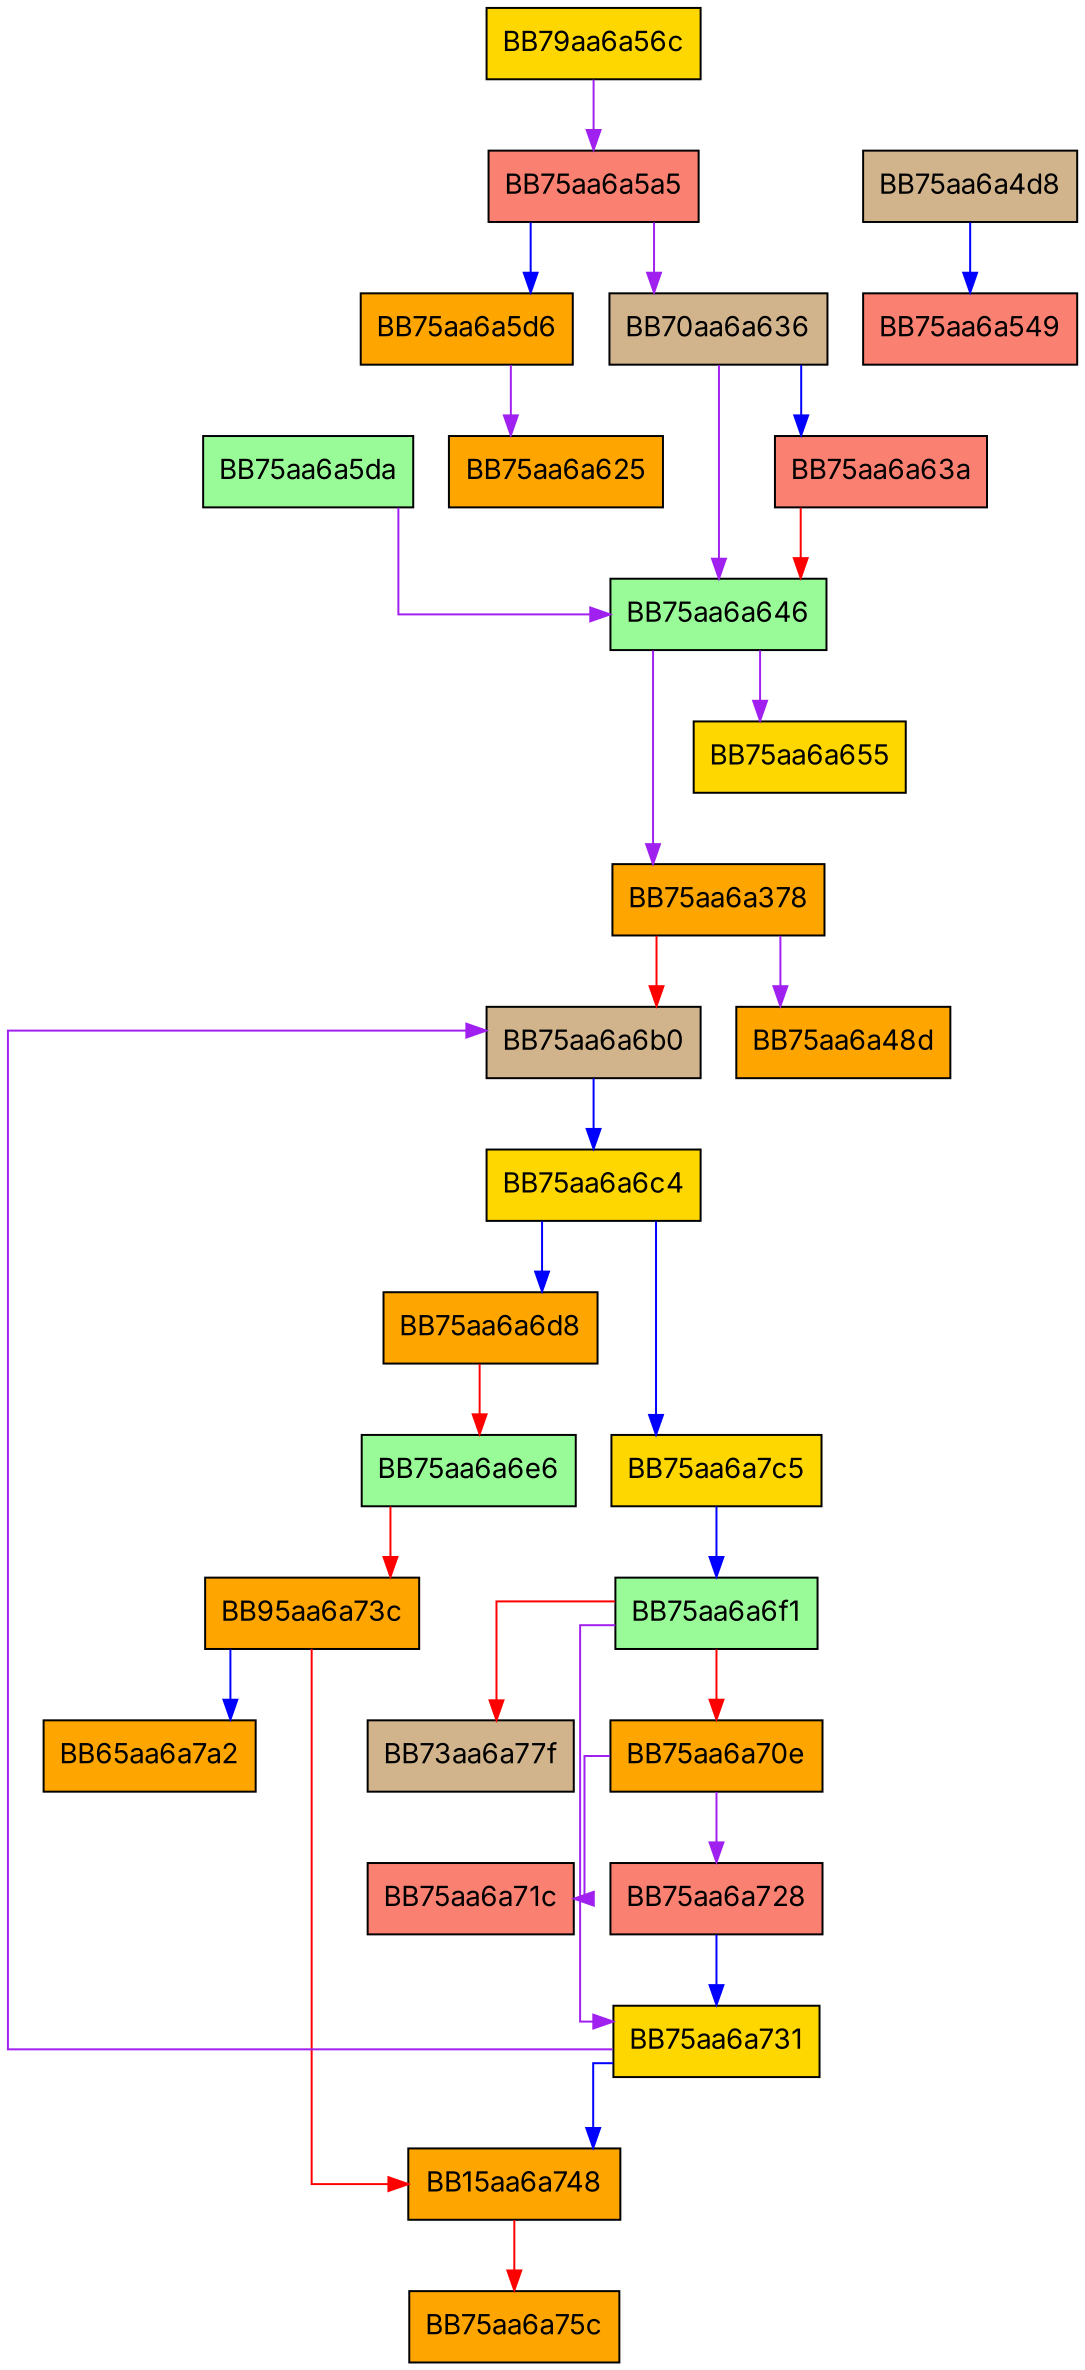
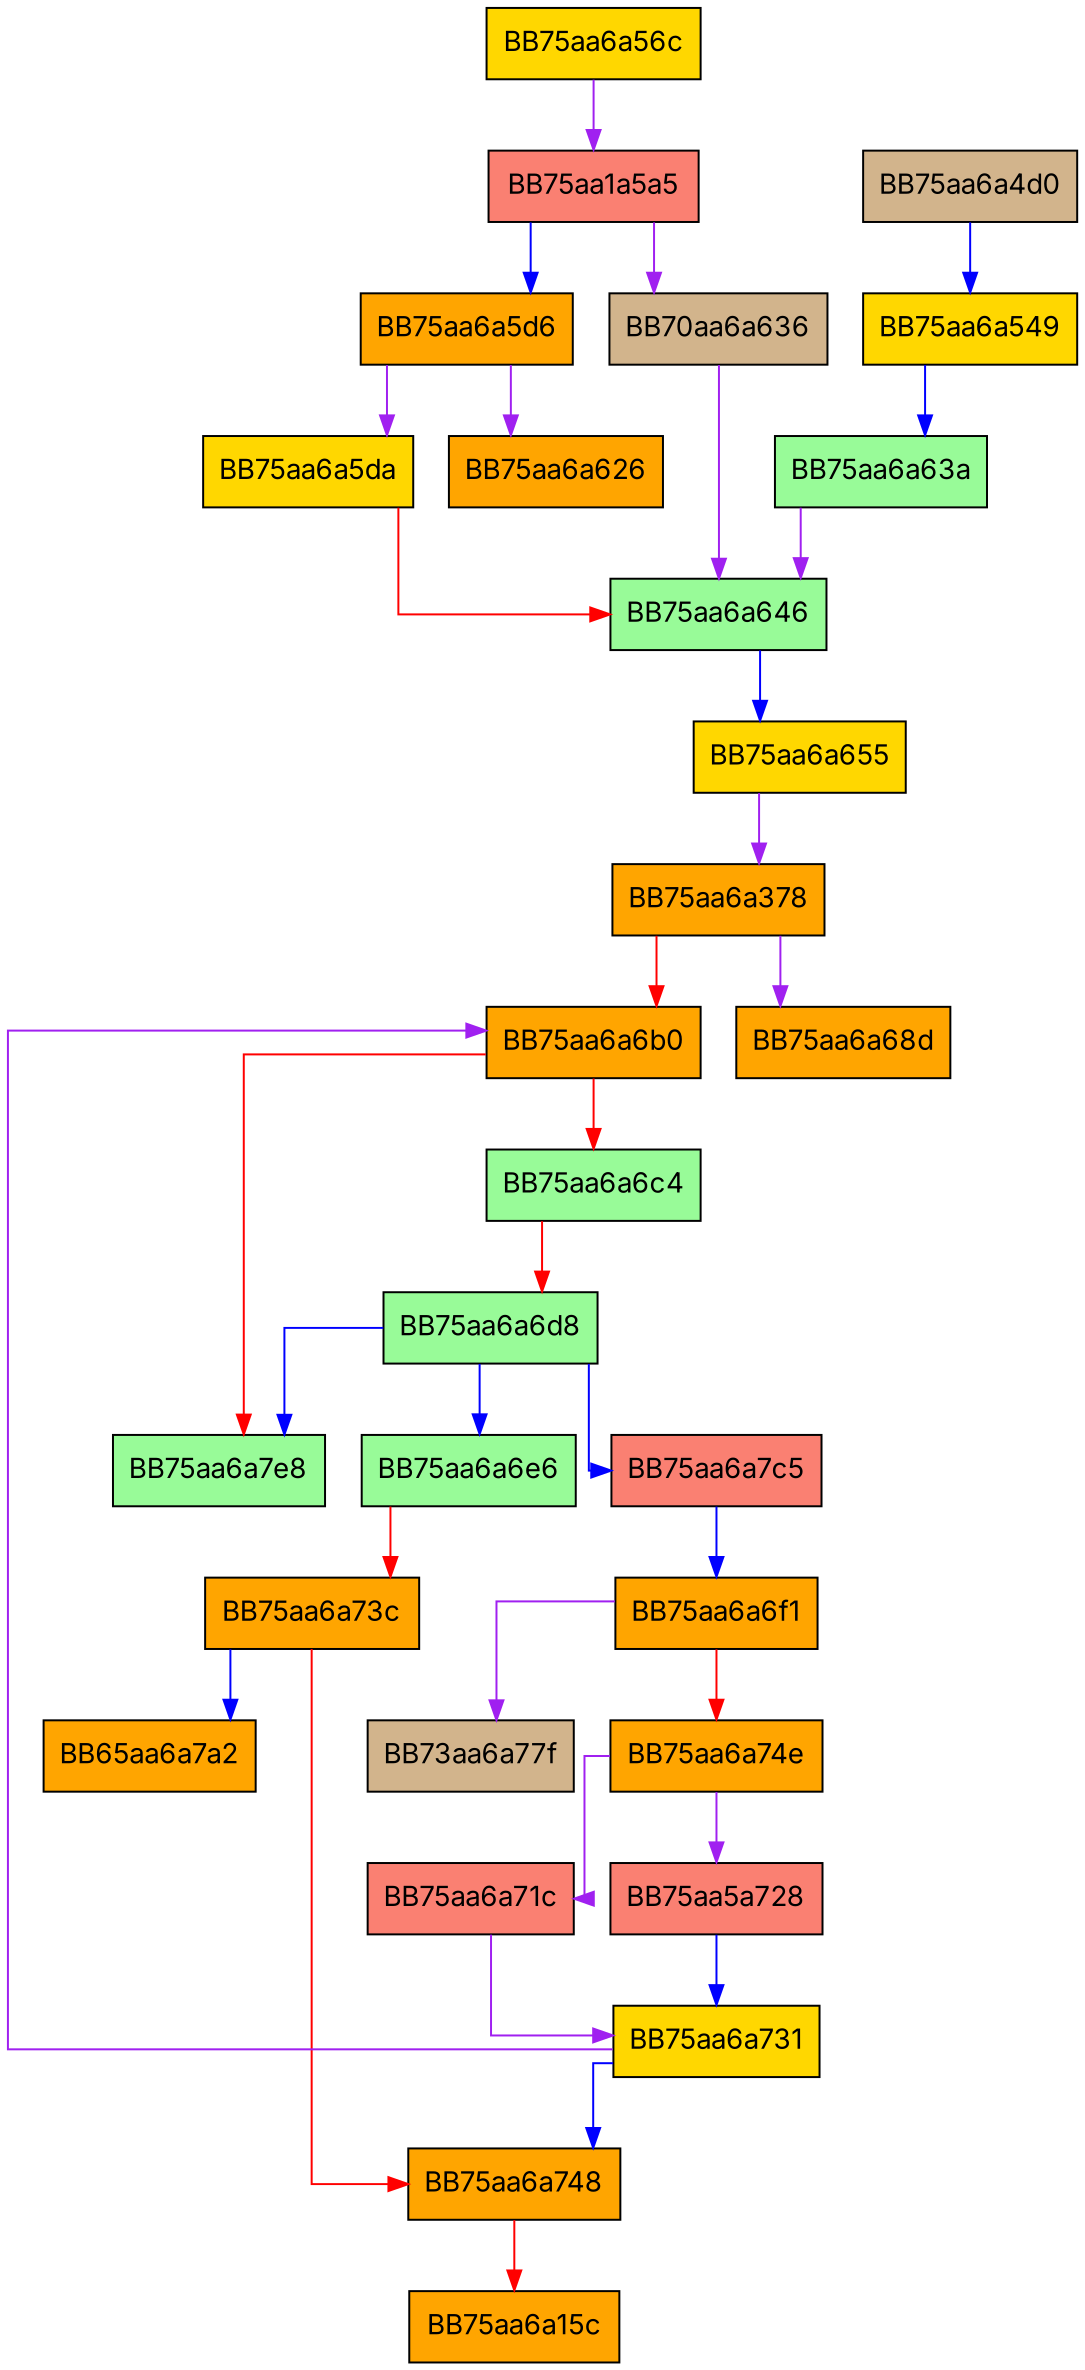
(594, 44) -> (594, 44)
(594, 186) -> (594, 186)
(970, 186) -> (970, 186)
(970, 329) -> (970, 329)
none -> (387, 390)
(801, 390) -> (925, 390)
(308, 472) -> (308, 472)
(556, 472) -> (556, 472)
(881, 472) -> (881, 472)
(801, 533) -> (801, 533)
(441, 614) -> (441, 614)
(760, 676) -> (760, 676)
(653, 747) -> (759, 818)
(594, 1043) -> (594, 1043)
(843, 1043) -> (843, 1043)
(594, 1104) -> (594, 1104)
(594, 1185) -> (594, 1185)
(542, 1246) -> (542, 1246)
(656, 1318) -> (589, 1418)
(491, 1328) -> (491, 1328)
(480, 1389) -> (480, 1389)
none -> (219, 1471)
(716, 1471) -> (716, 1471)
(506, 1601) -> (506, 1601)
(312, 1613) -> (312, 1613)
(716, 1613) -> (716, 1613)
(580, 1735) -> (492, 2035)
(716, 1756) -> (716, 1756)
(716, 1899) -> (716, 1899)
(514, 2184) -> (514, 2184)
(514, 2327) -> (514, 2327)
